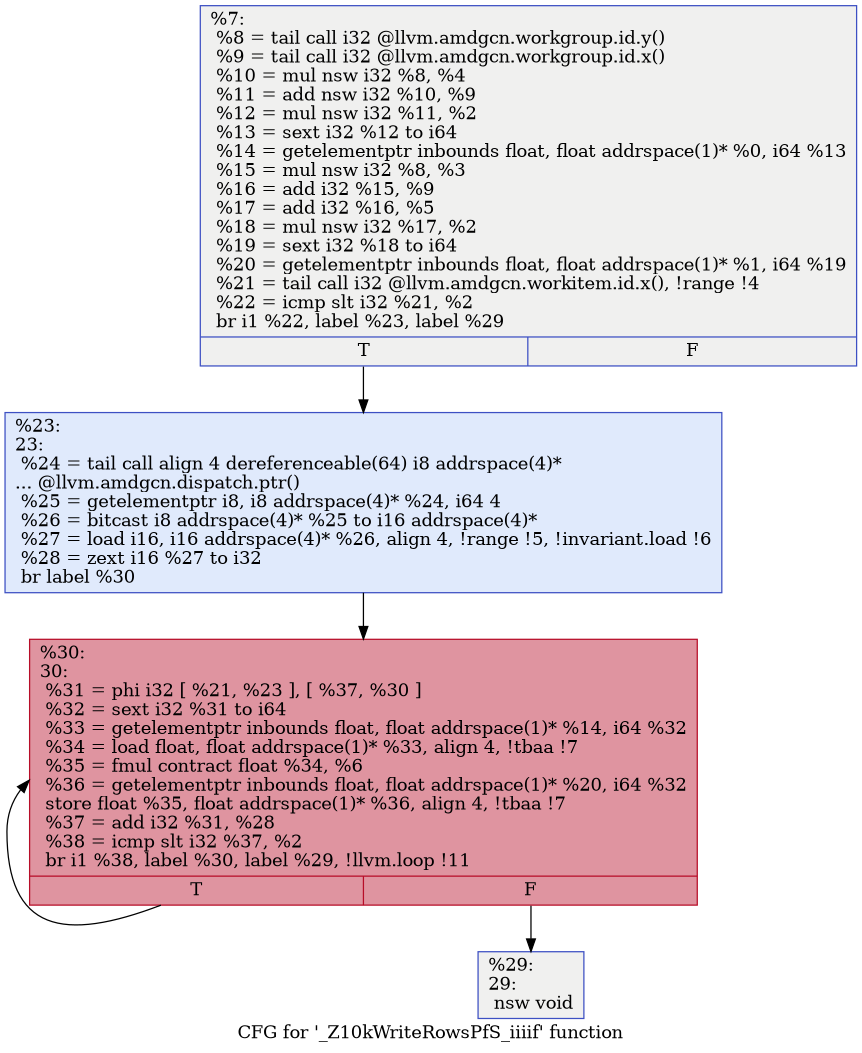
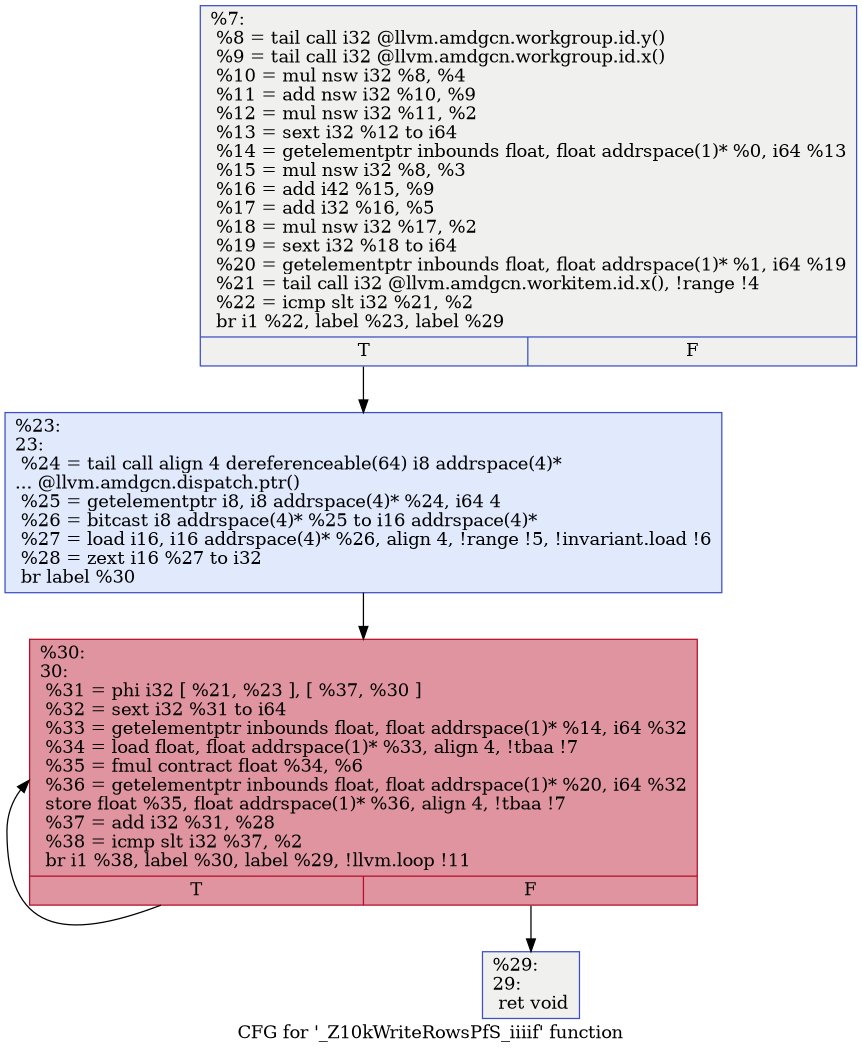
(322, 190) -> (322, 190)
(531, 1003) -> (531, 1003)
